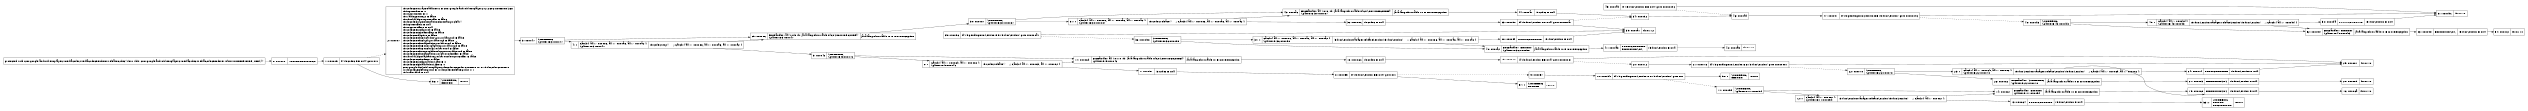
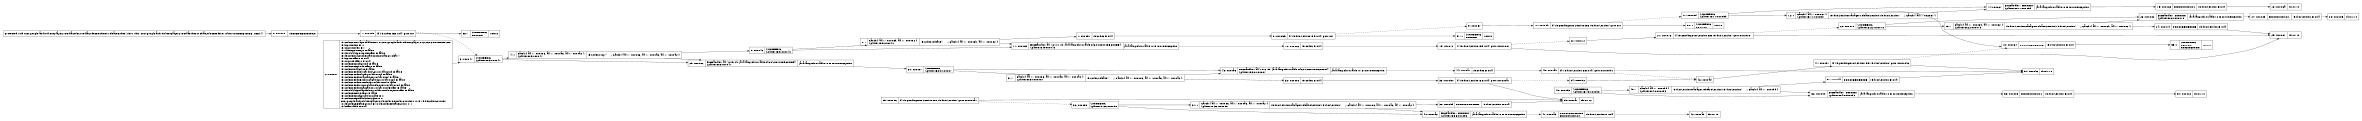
(1593, 15) -> (1517, 71)
(1971, 20) -> (1955, 53)
(376, 56) -> (448, 37)
(2136, 74) -> (2115, 21)
(2028, 80) -> (2172, 15)
